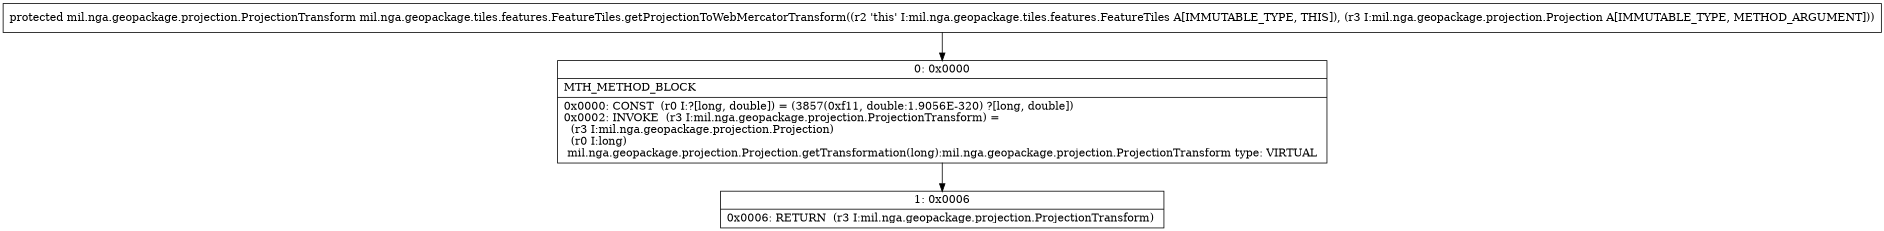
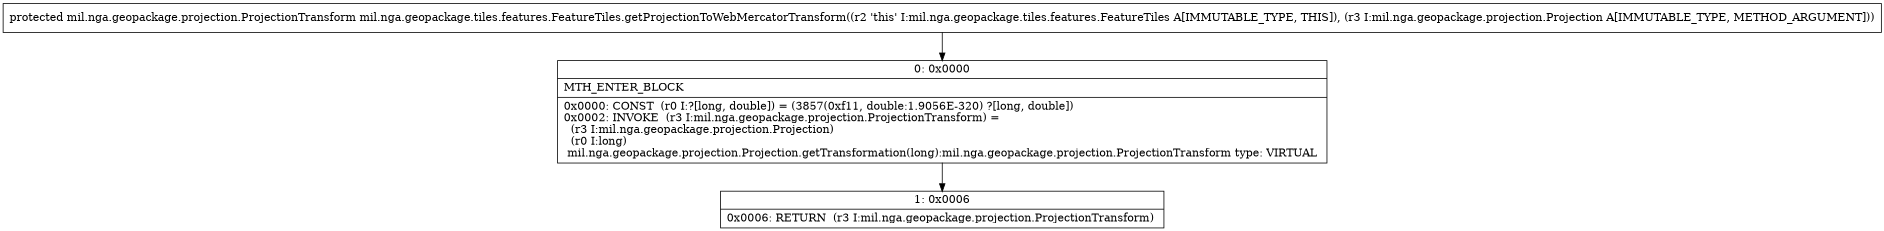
(630, 88) -> (624, 88)
